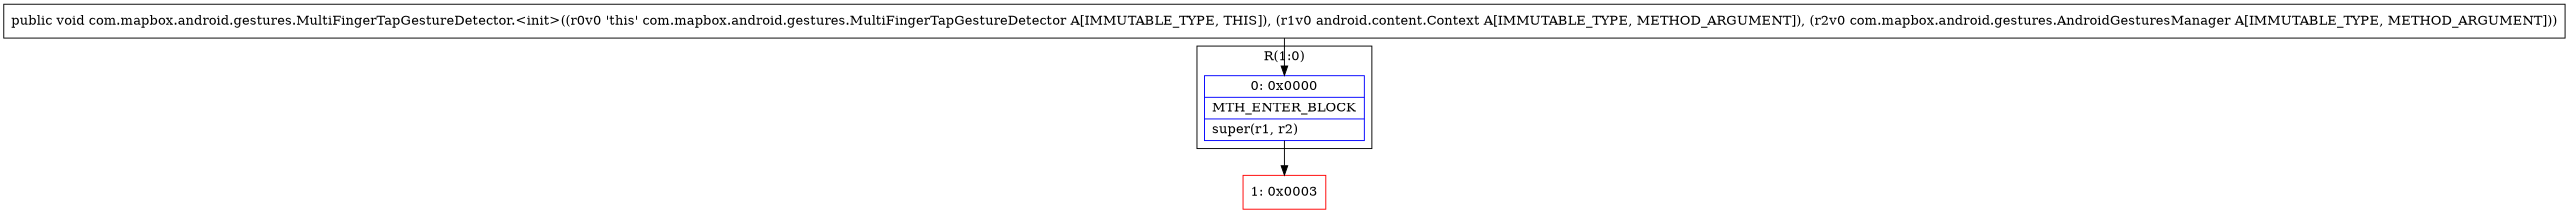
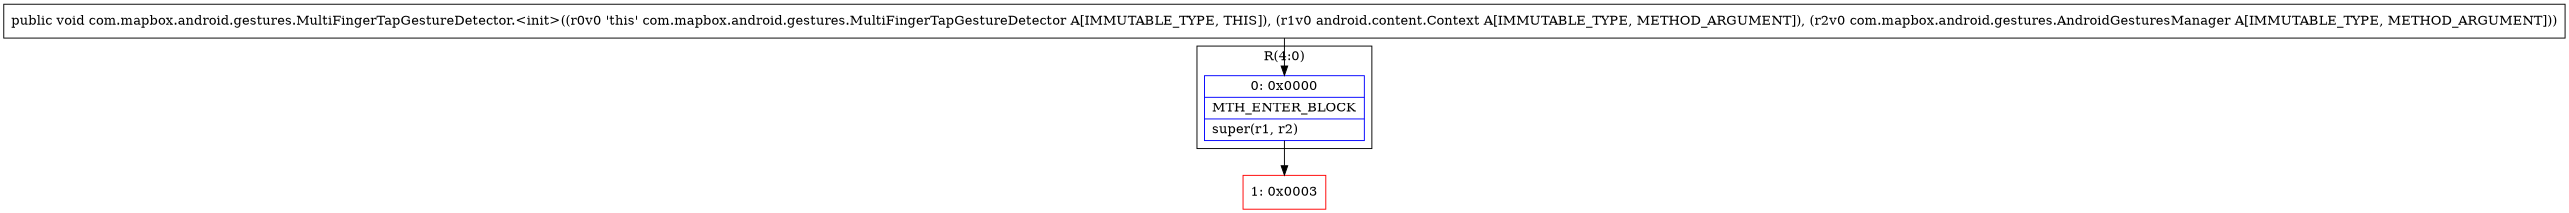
(1284, 57) -> (1284, 57)
